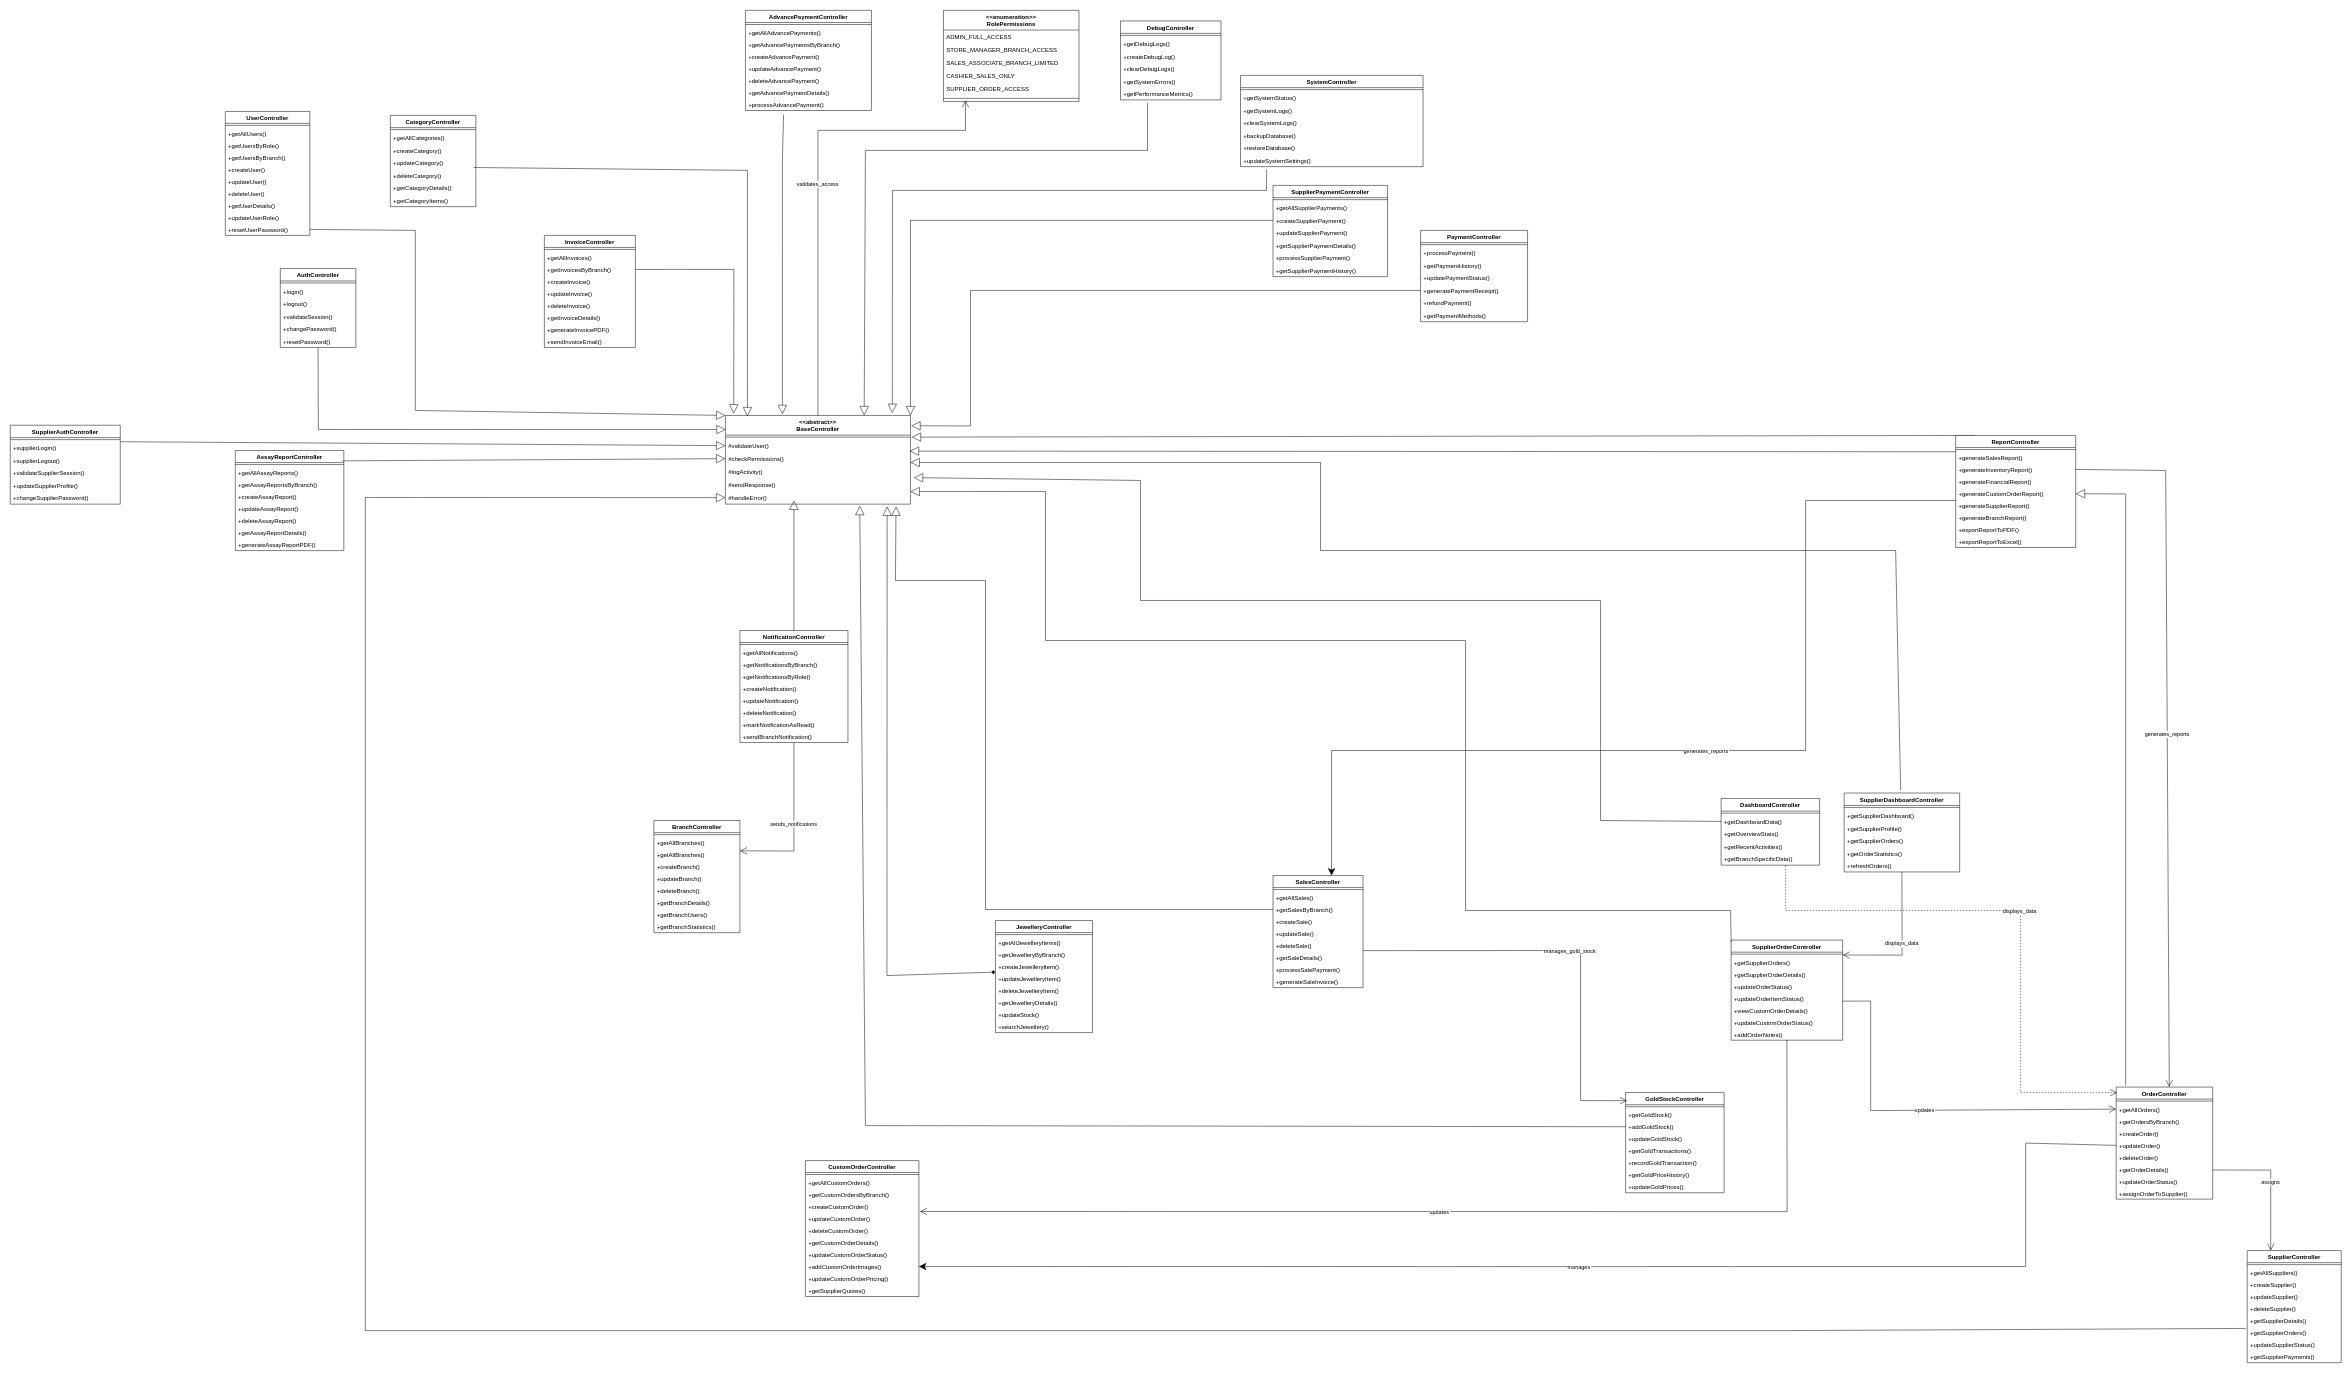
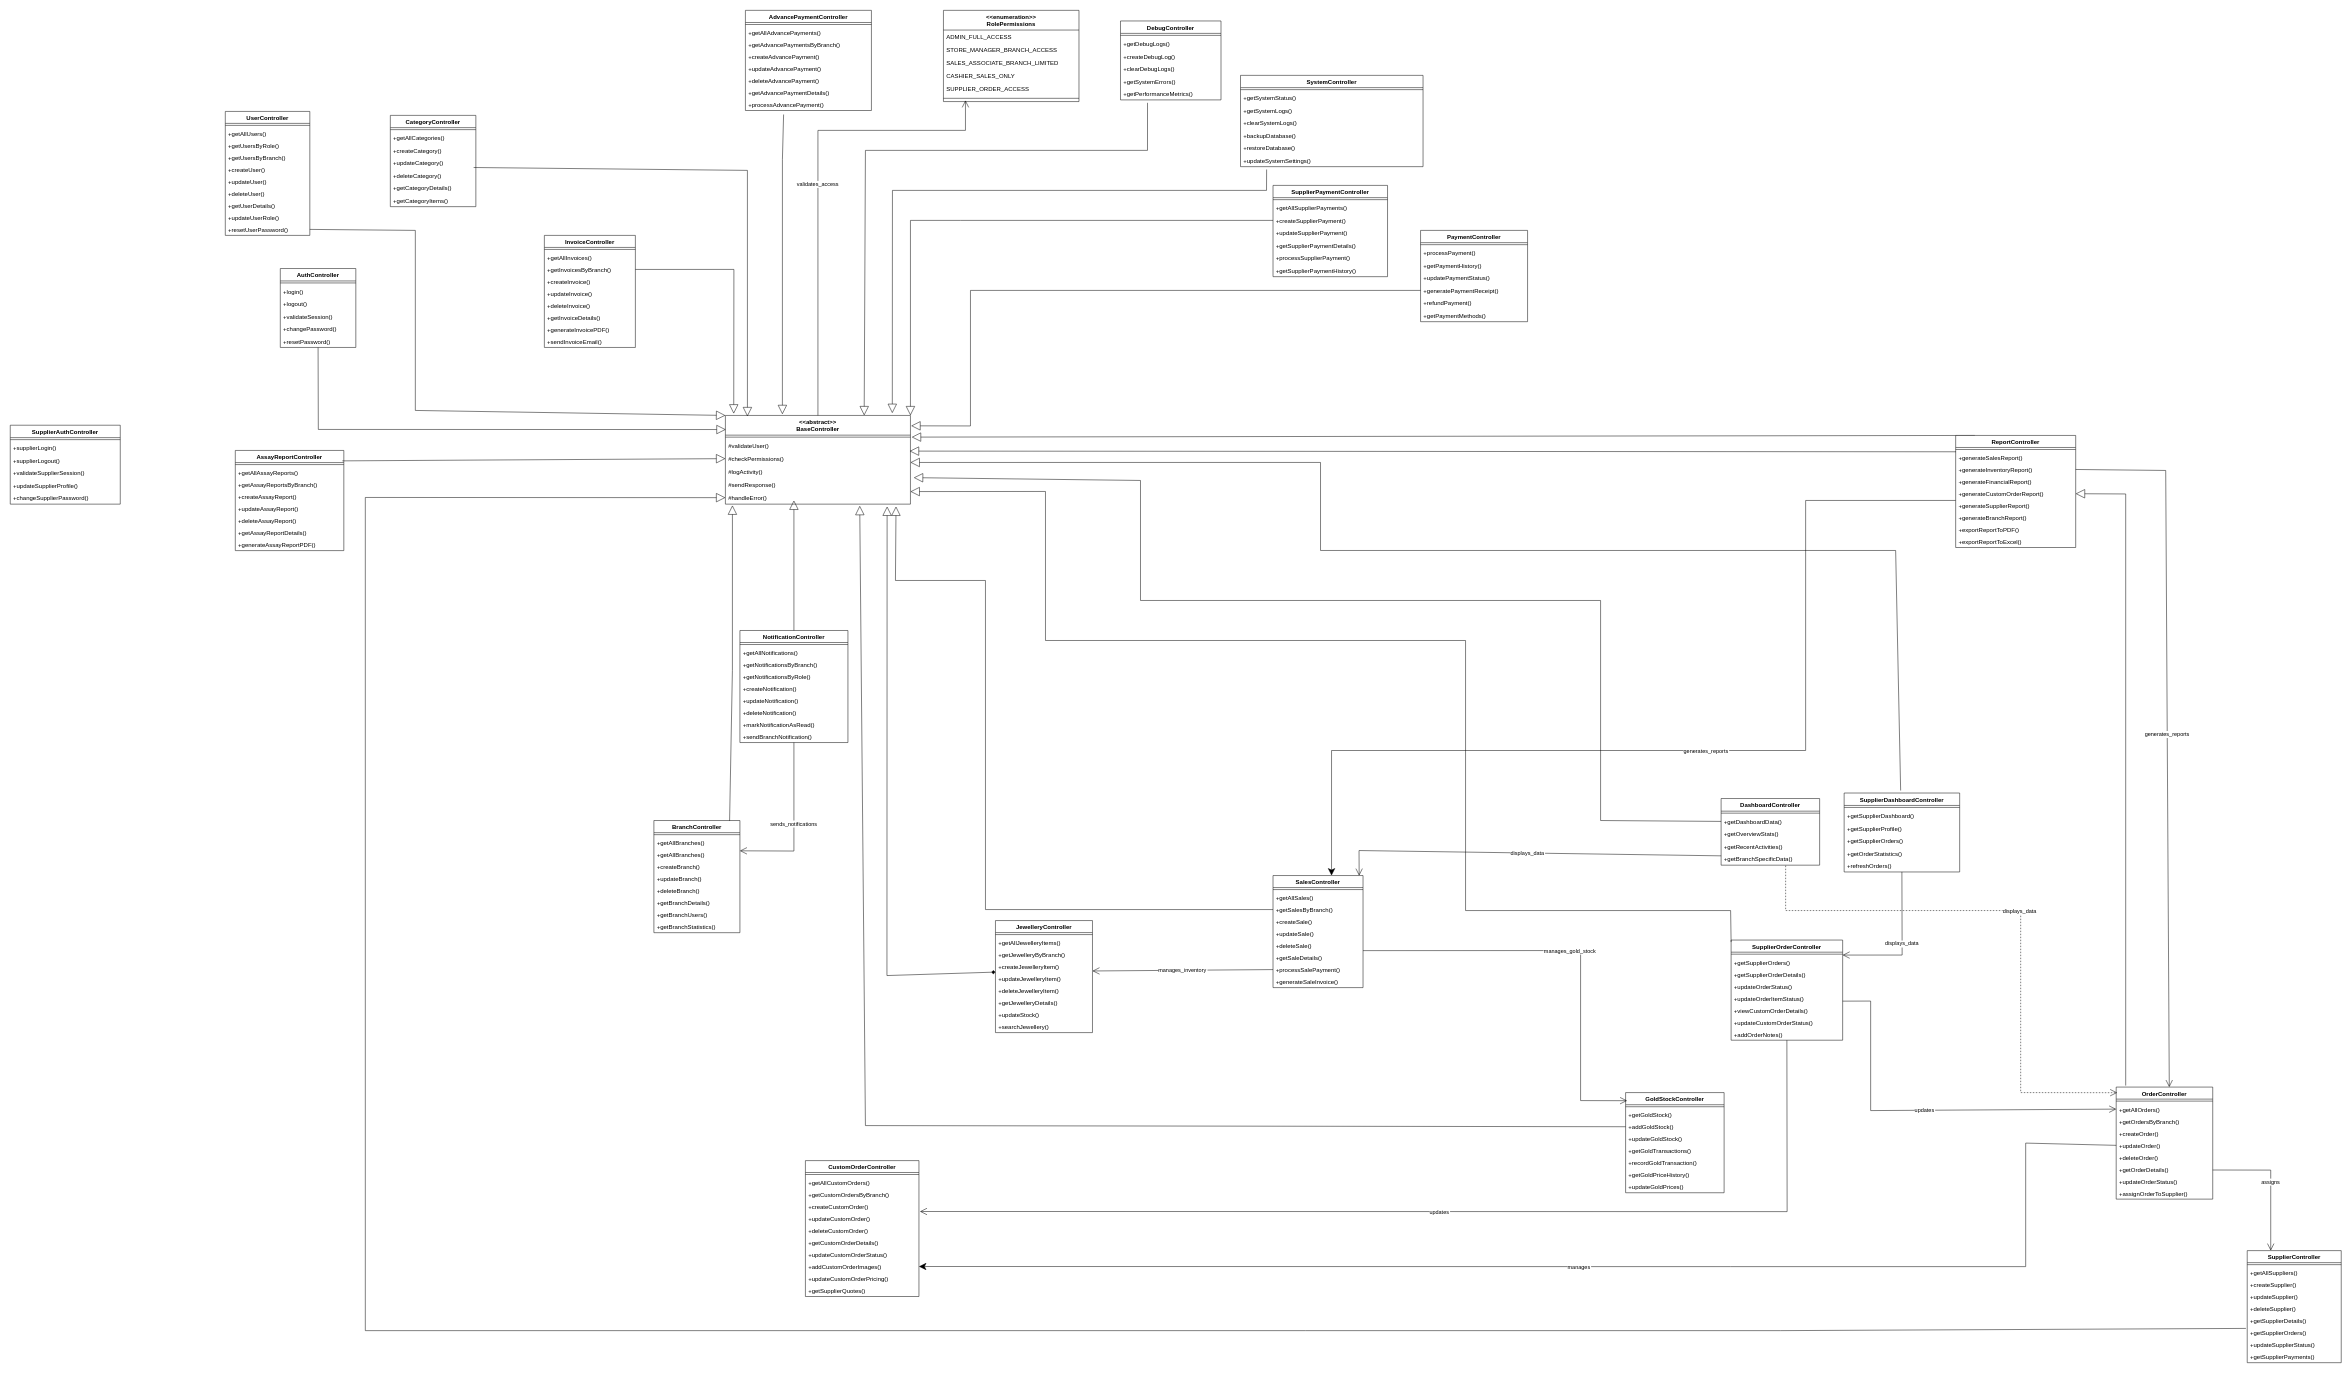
(420, 443) -> none
none -> (732, 600)
none -> (1527, 853)
none -> (1162, 970)
